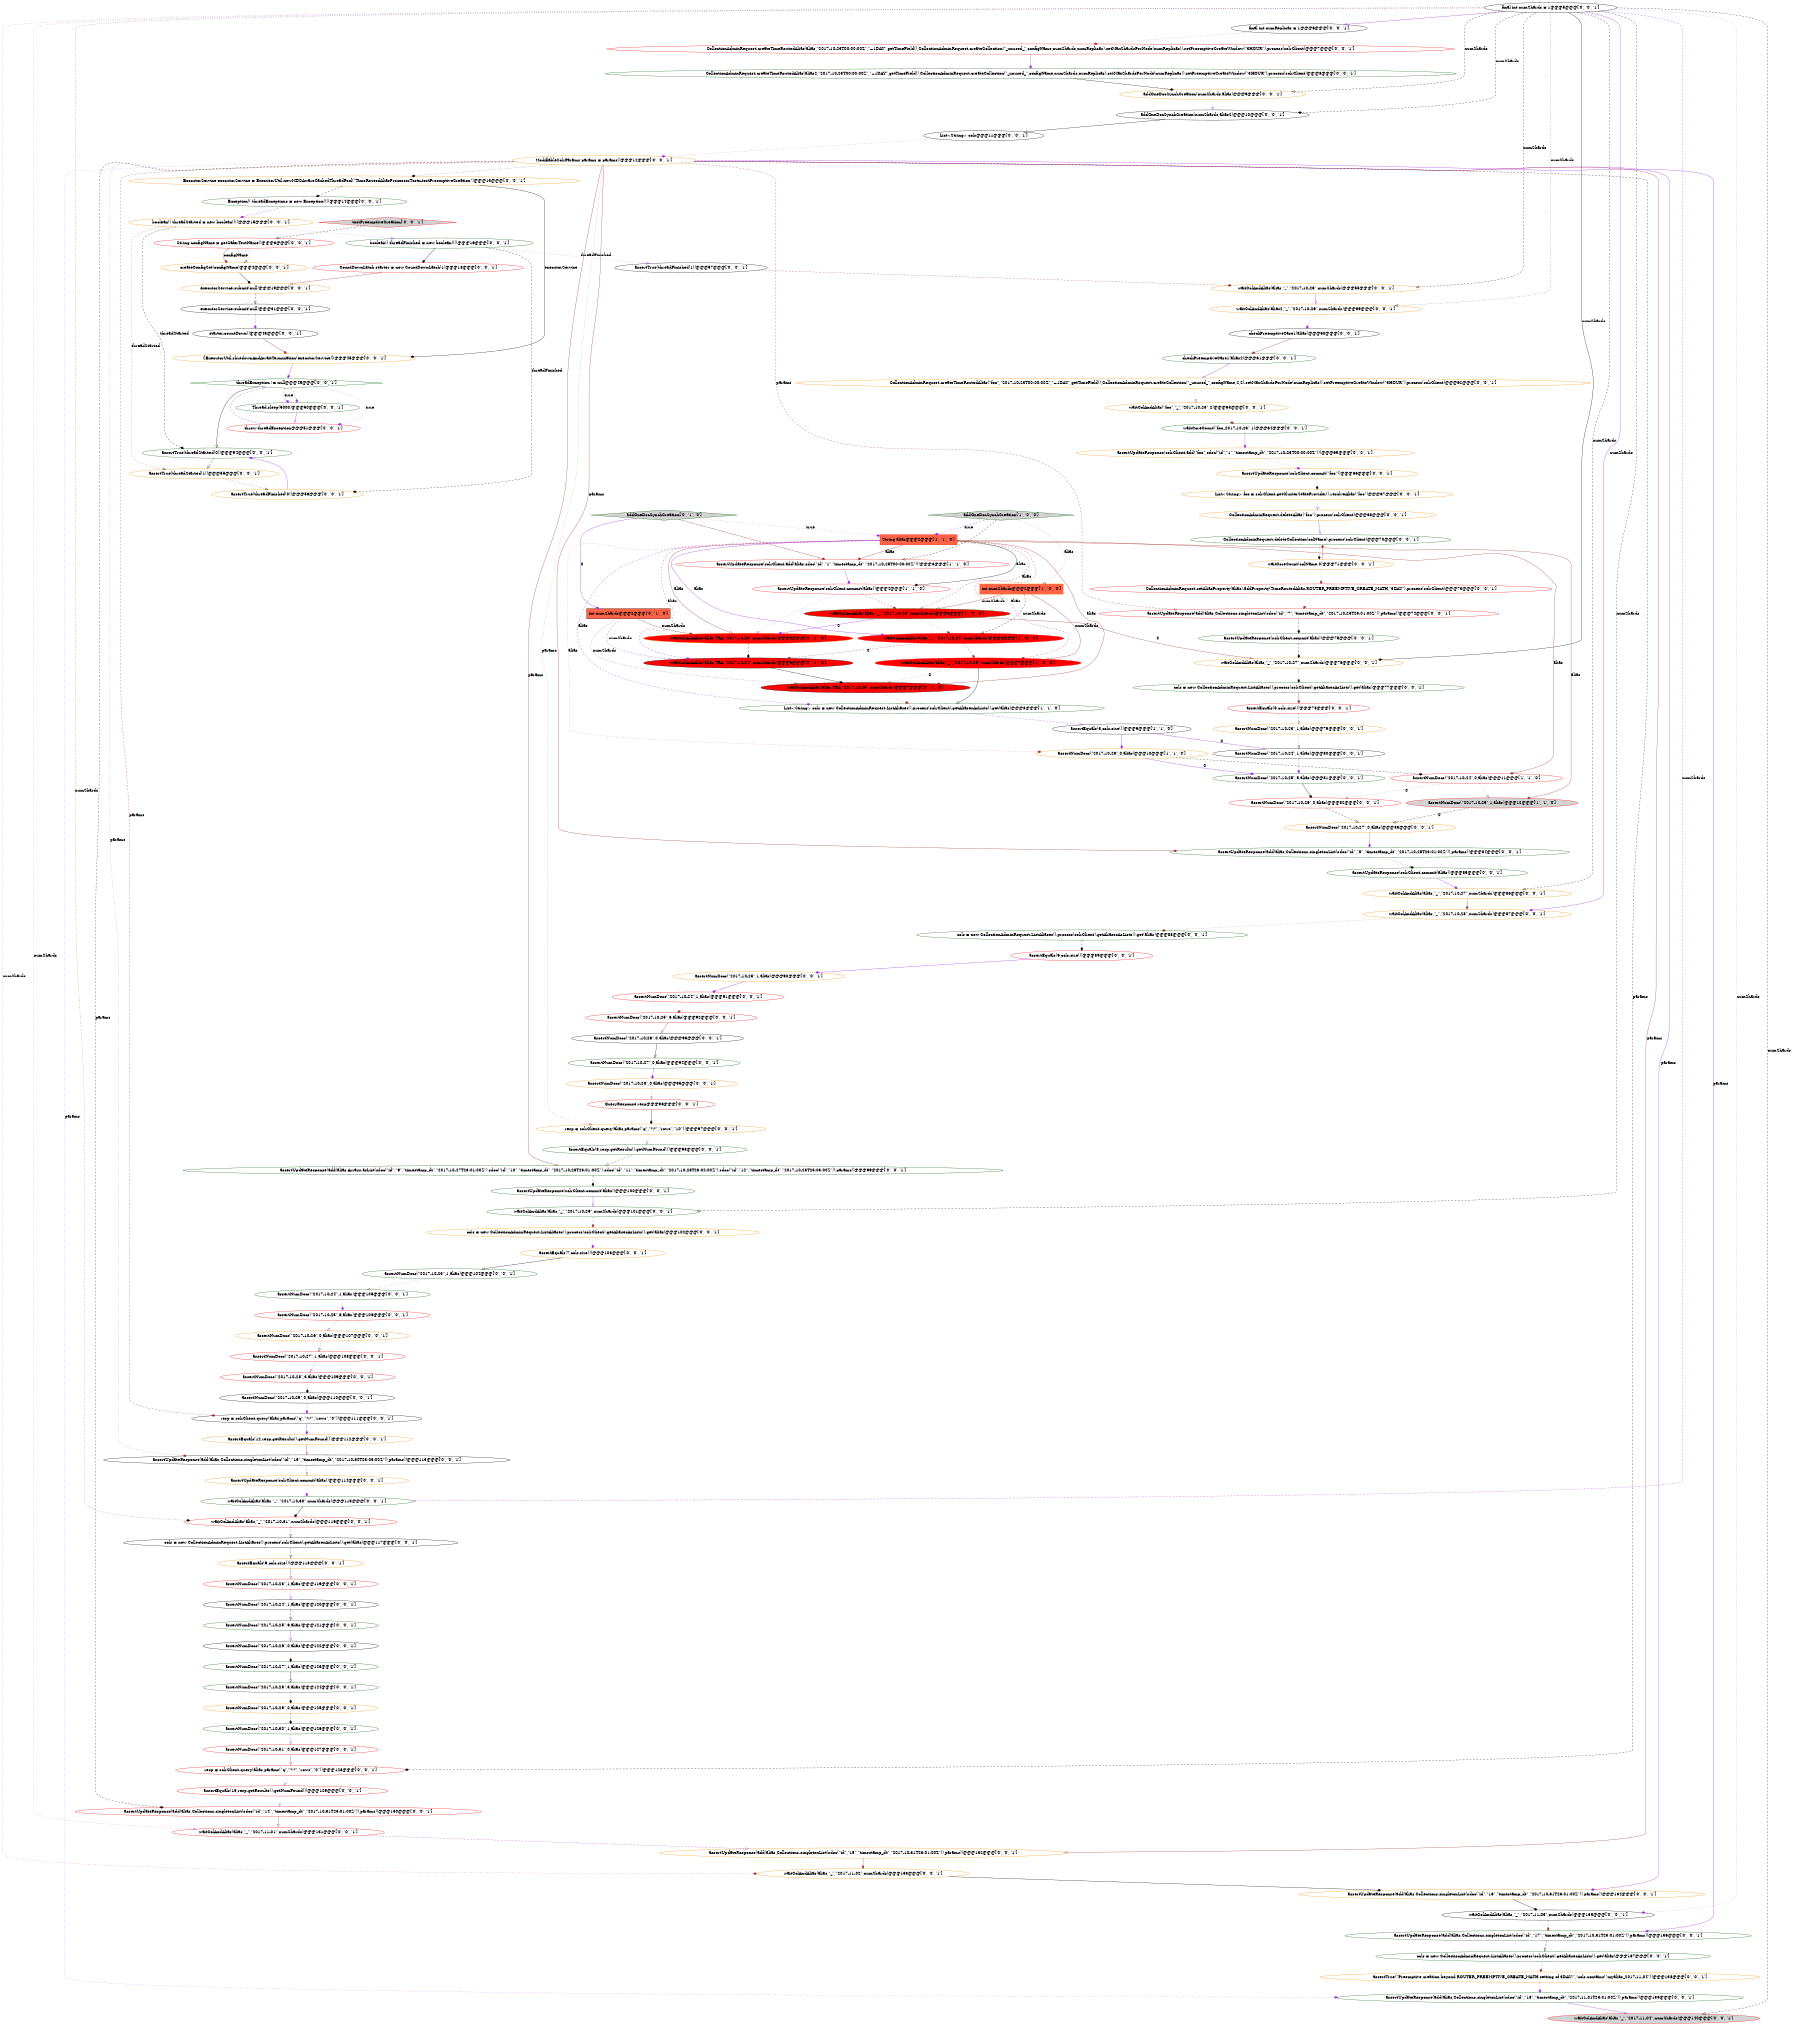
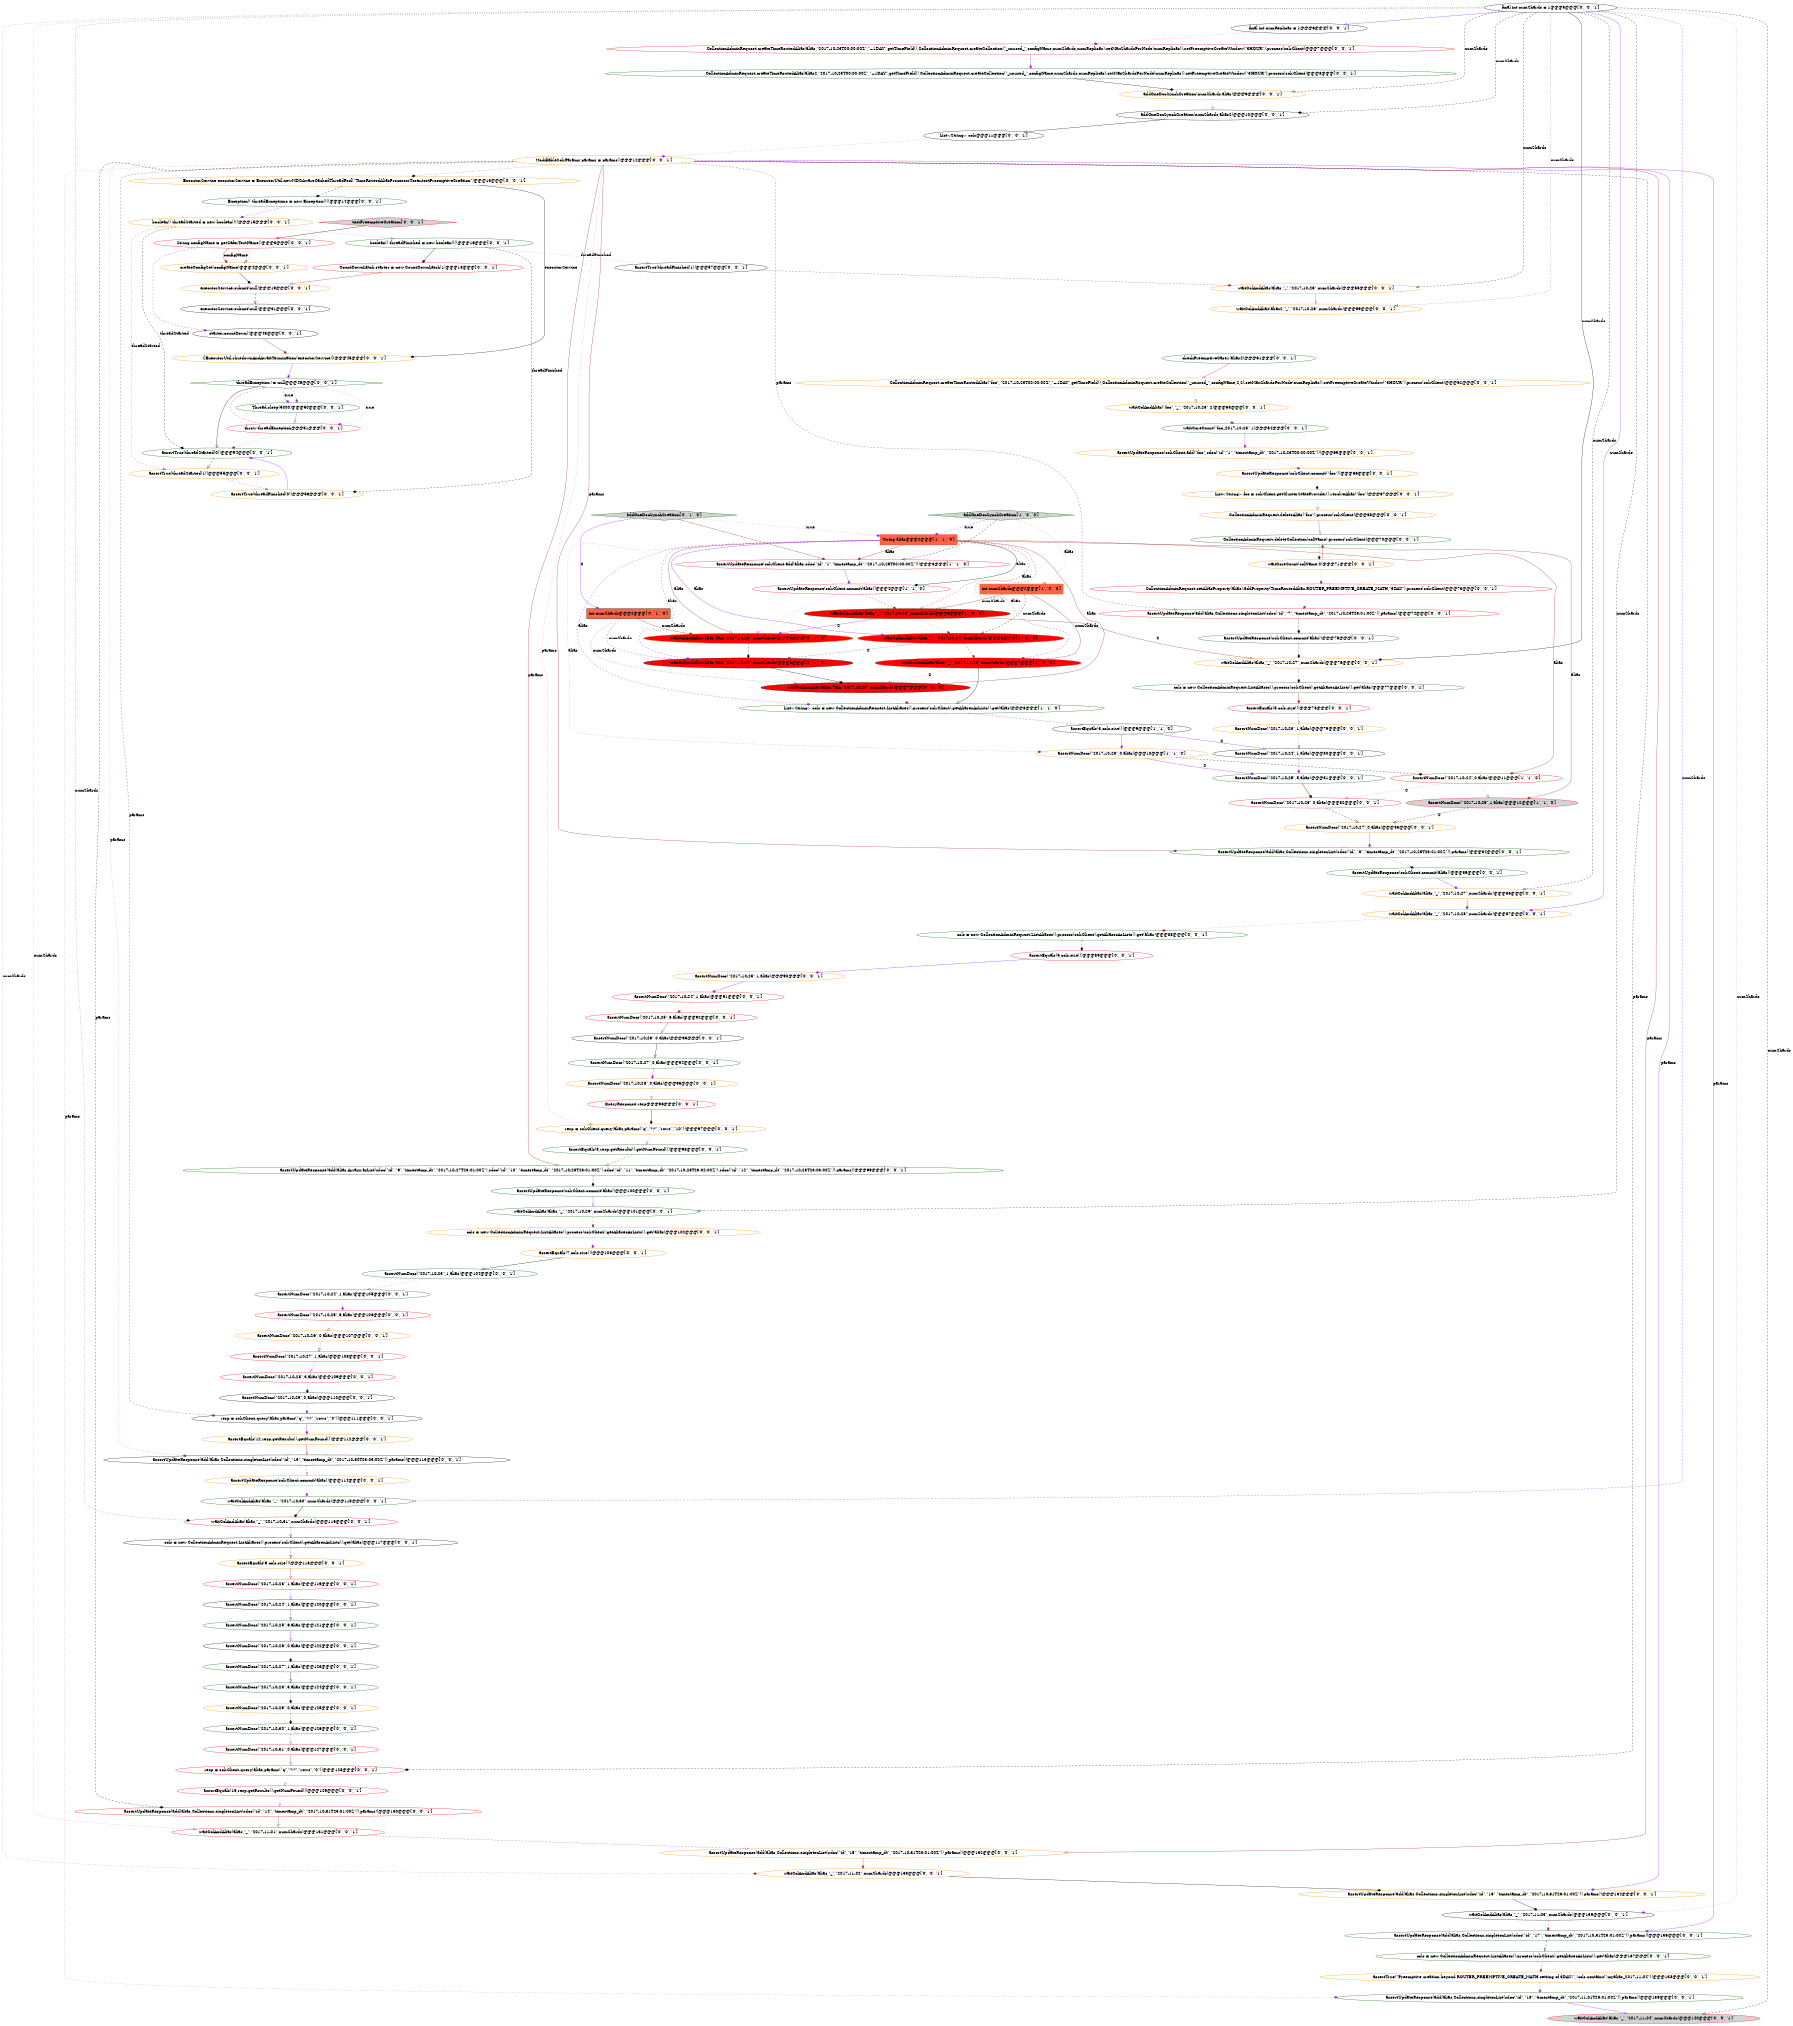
(330, 231) -> (330, 231)
(255, 320) -> (153, 291)
(1304, 334) -> none
none -> (257, 440)
